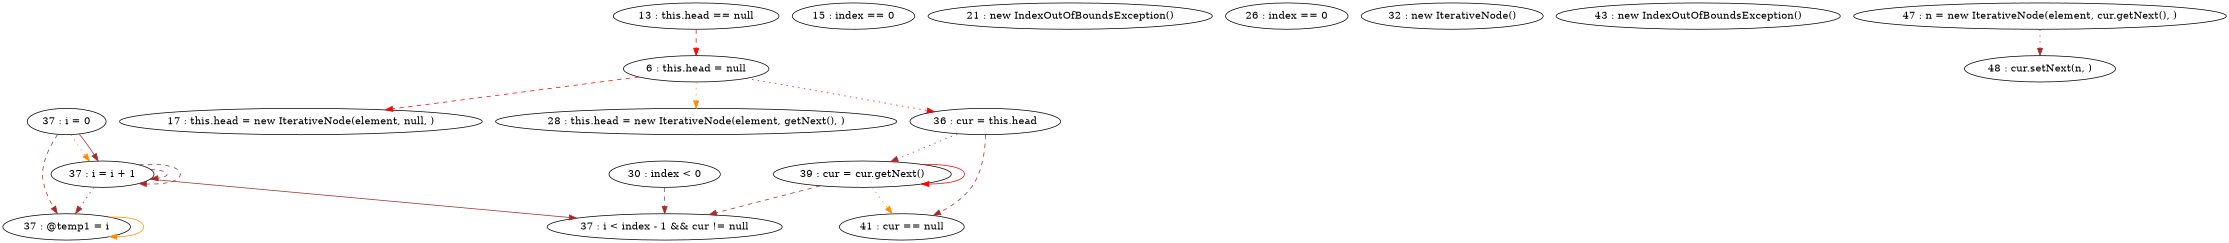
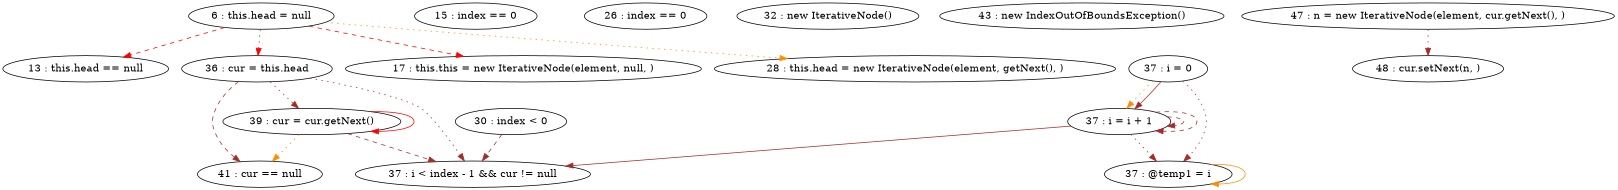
(1070, 16) -> none
(696, 39) -> (178, 41)
none -> (396, 98)
(301, 122) -> (523, 69)
(43, 170) -> (1206, 117)
